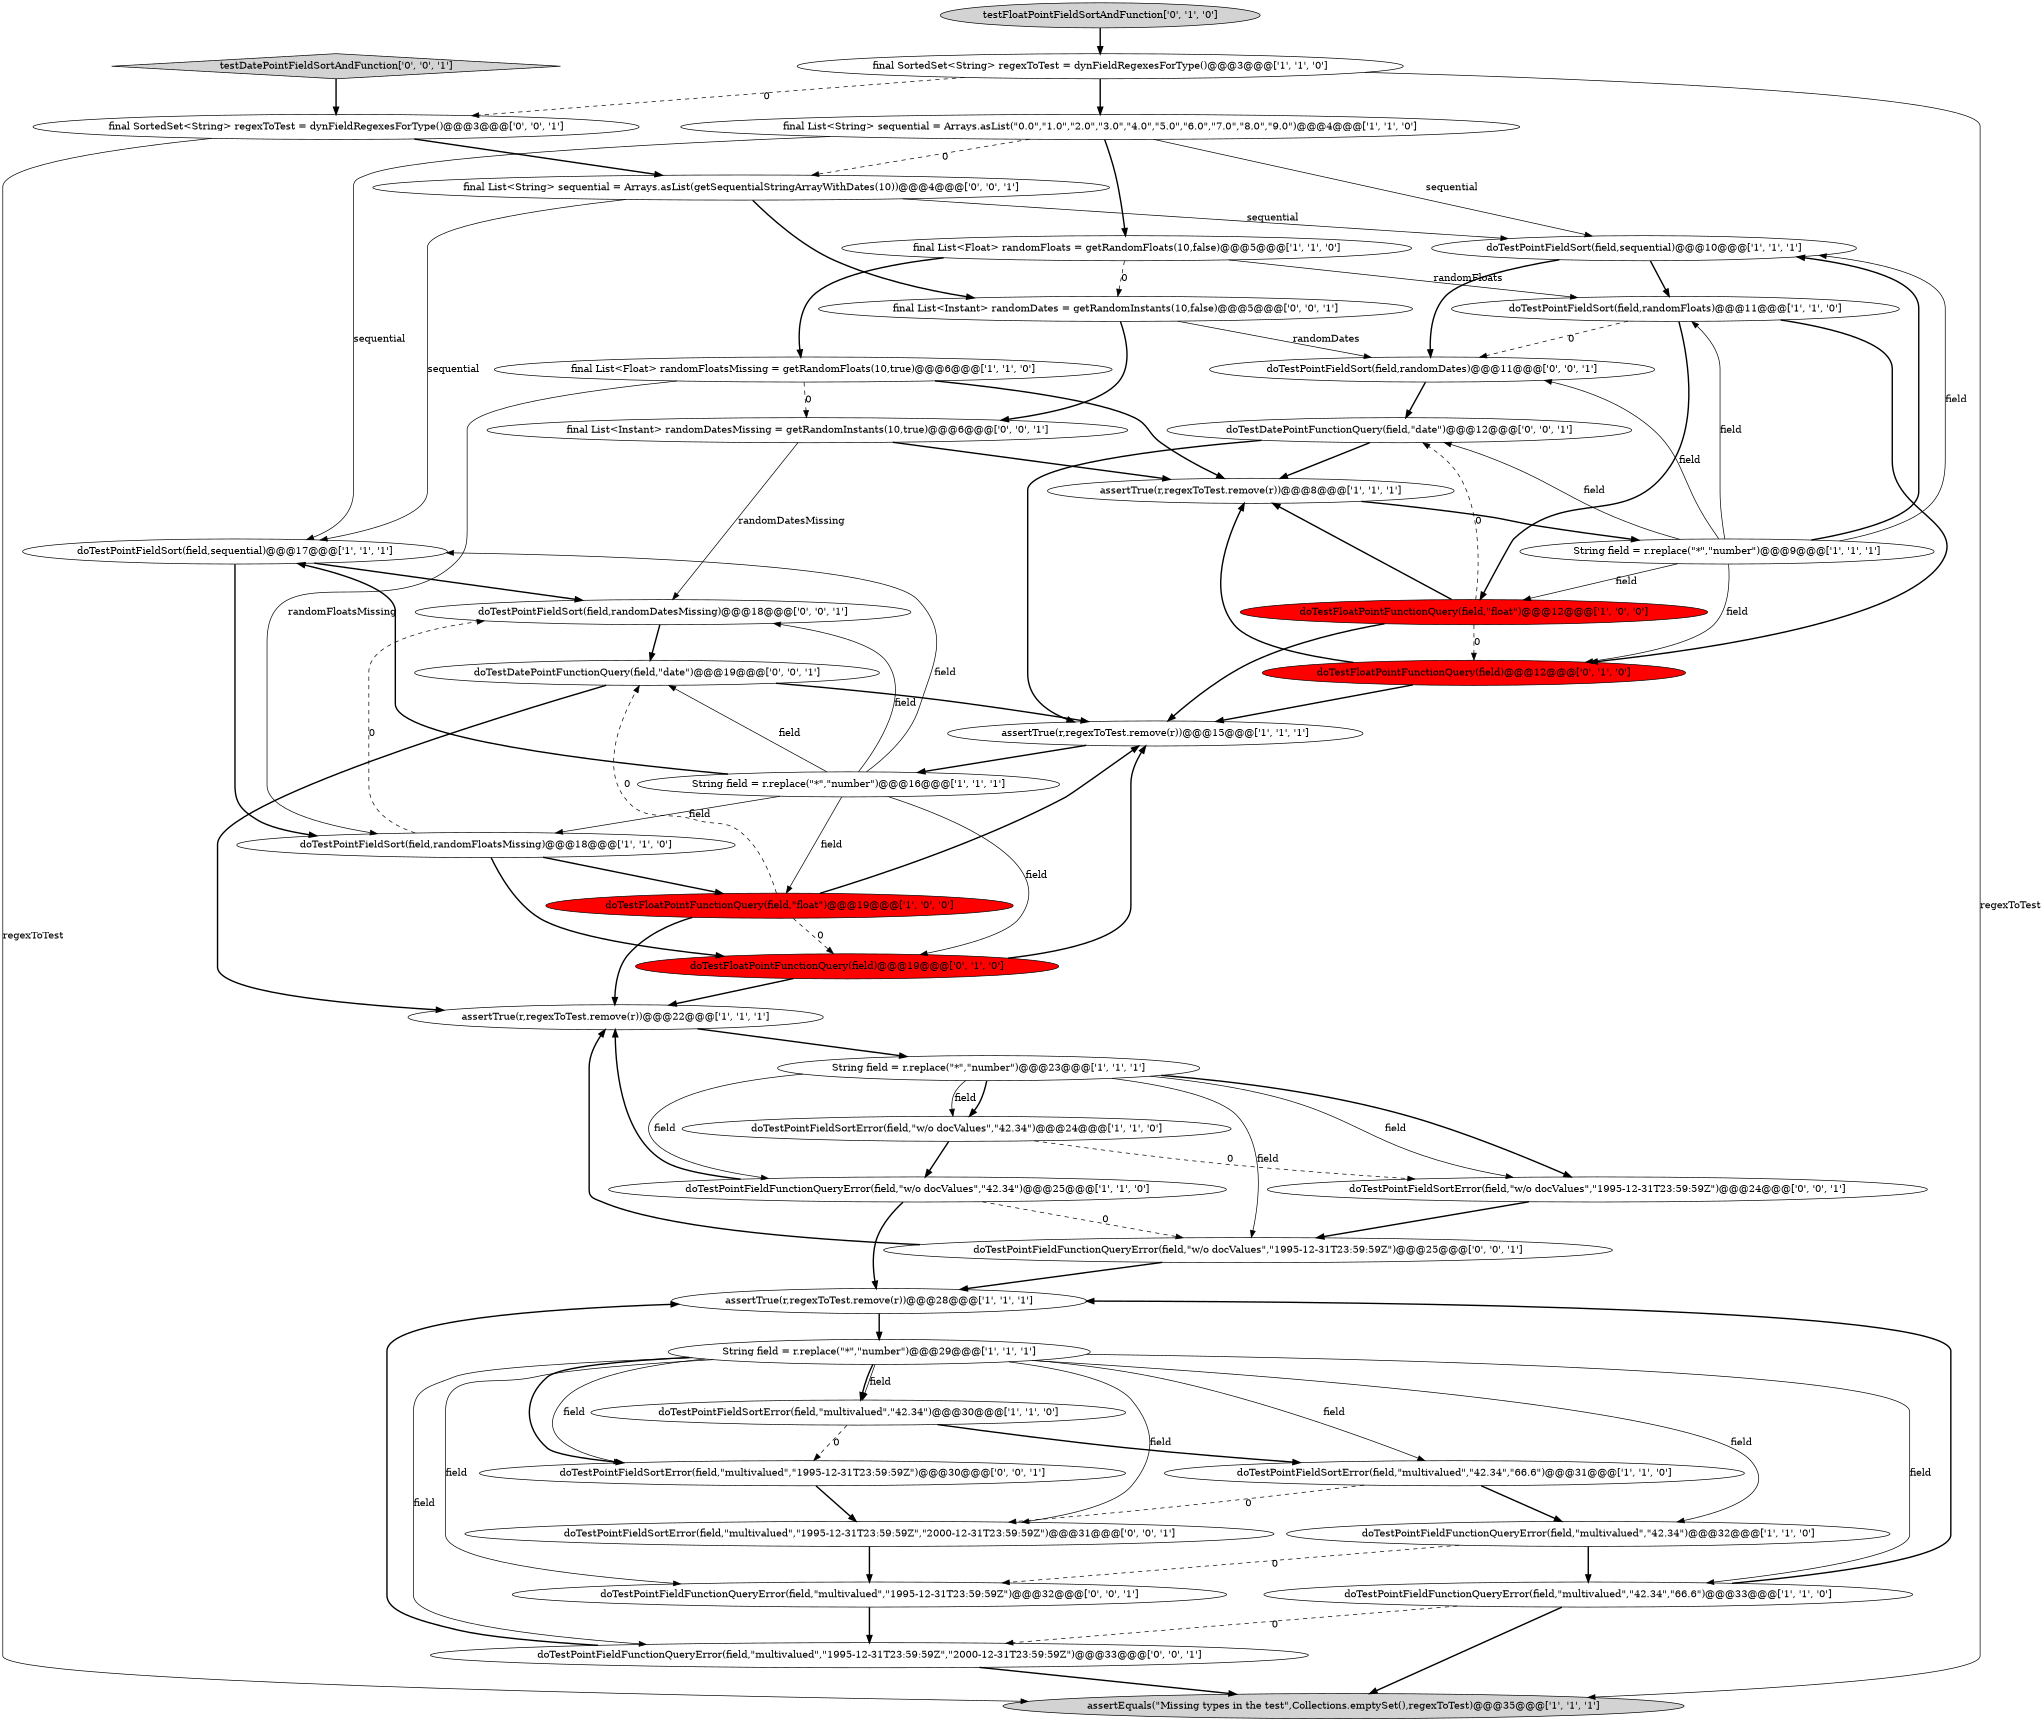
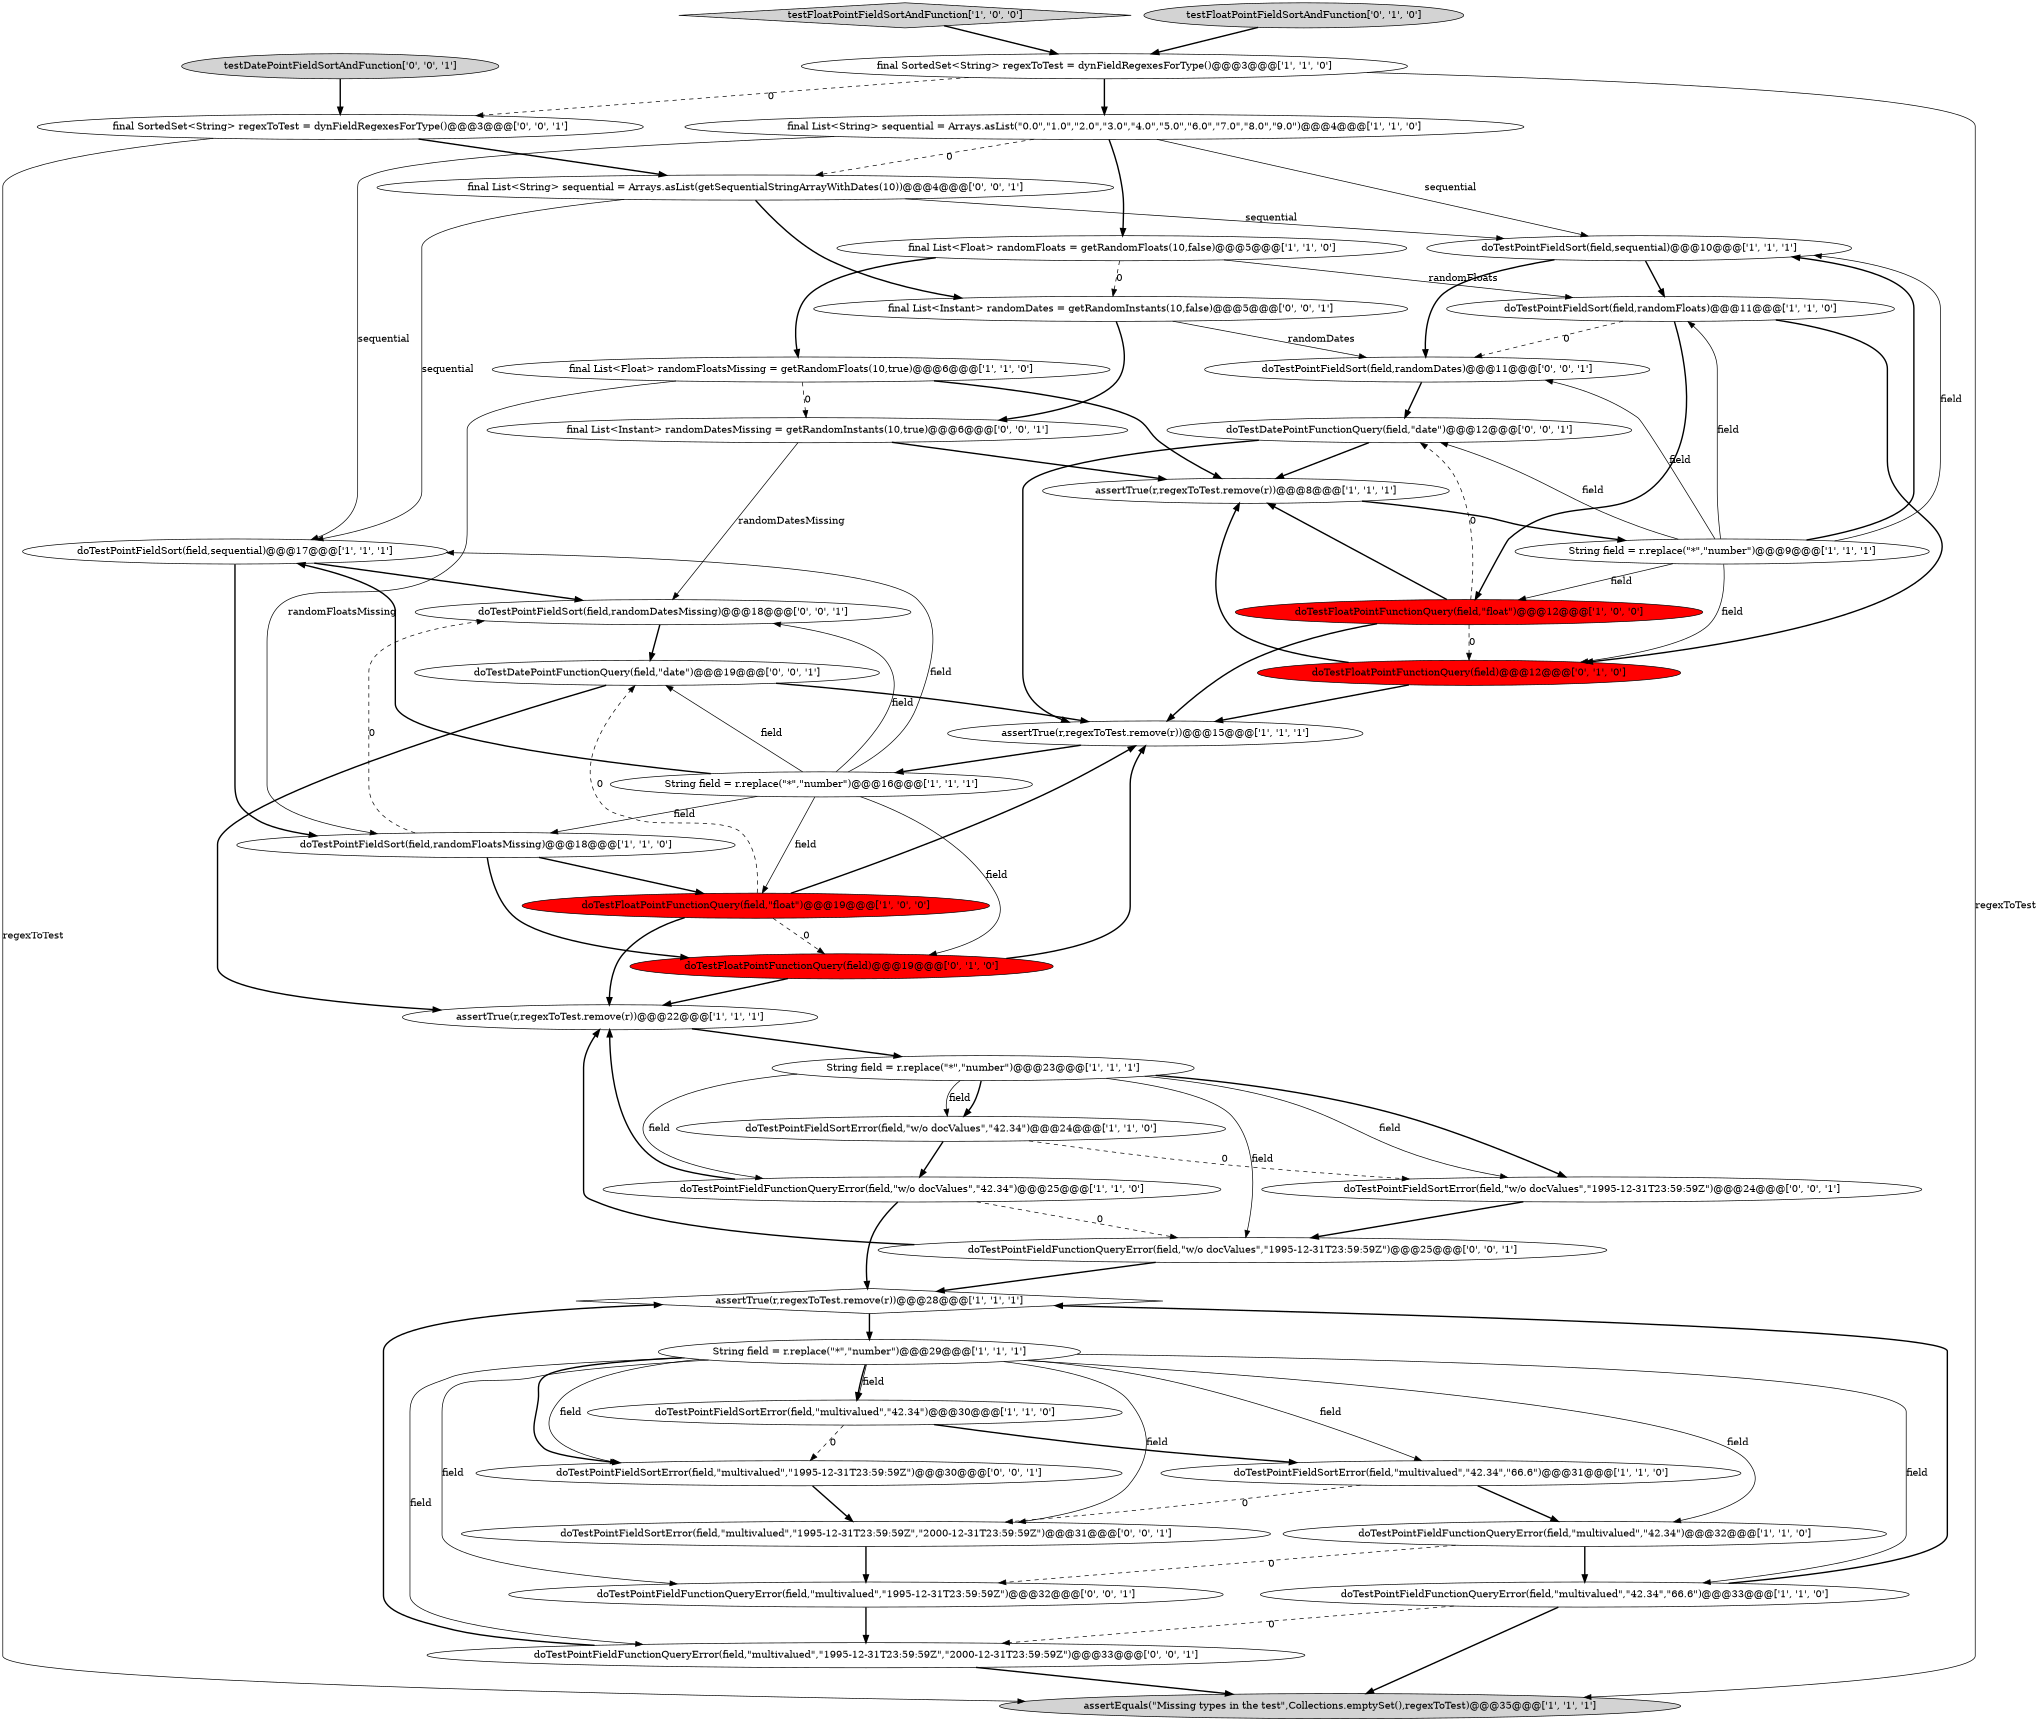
none -> (905, 15)
(336, 66) -> (340, 66)
(879, 1301) -> (869, 1301)
